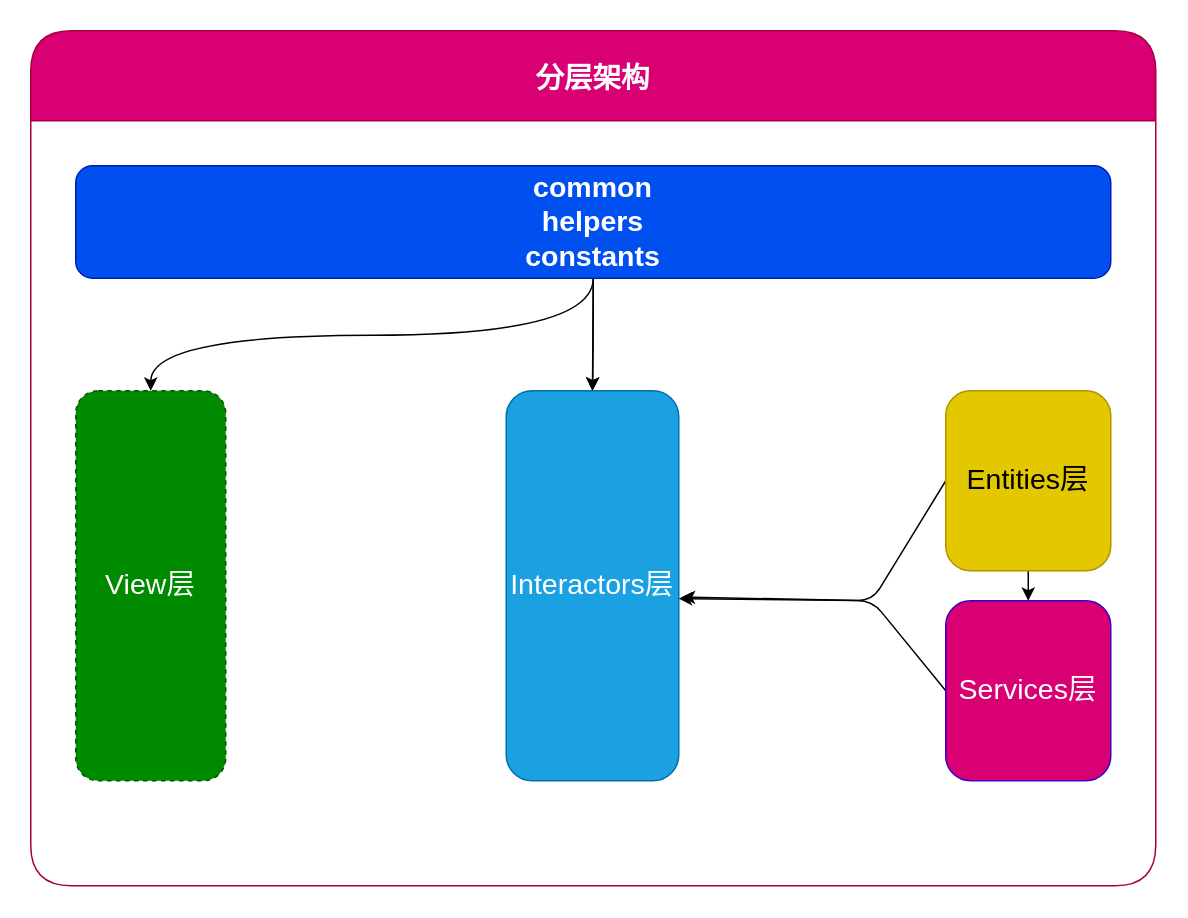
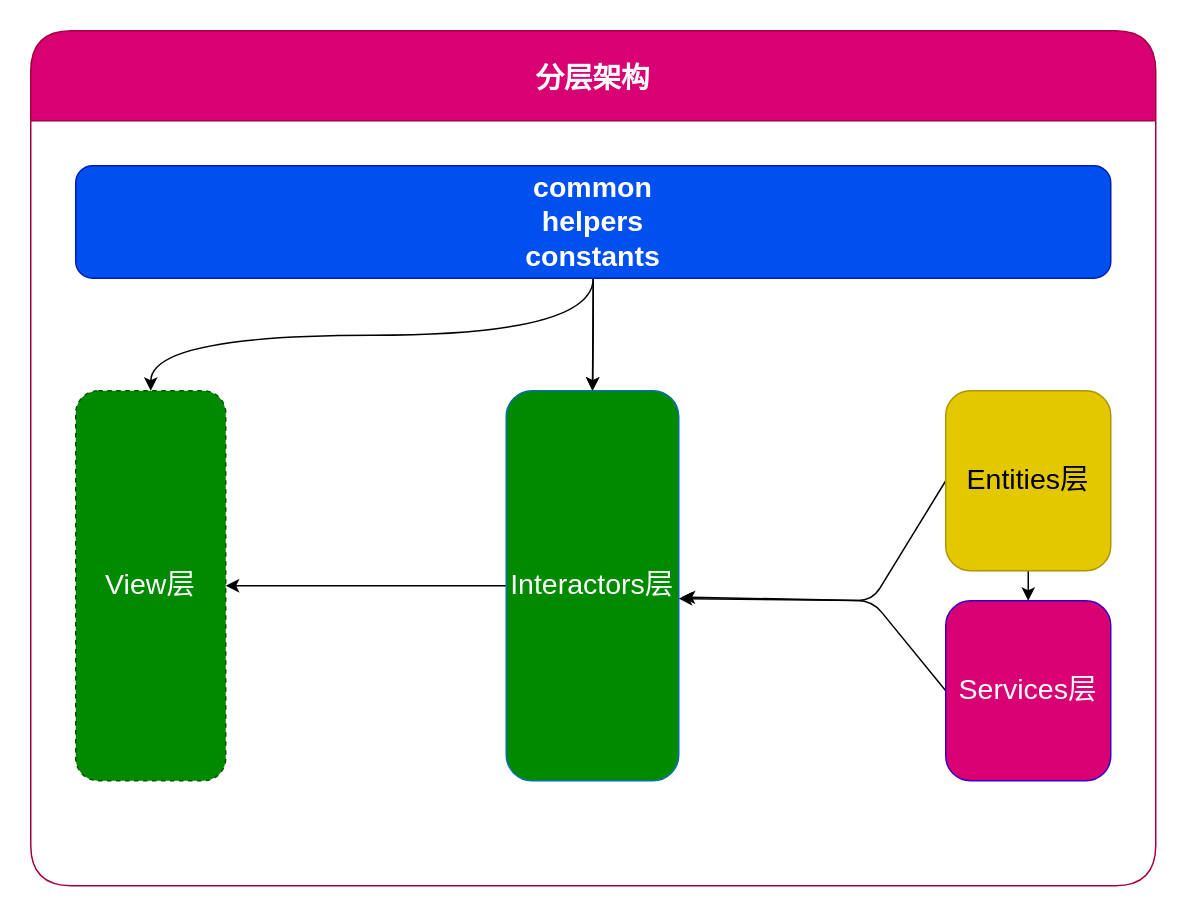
none -> (371, 586)
(593, 586) -> (593, 586)
